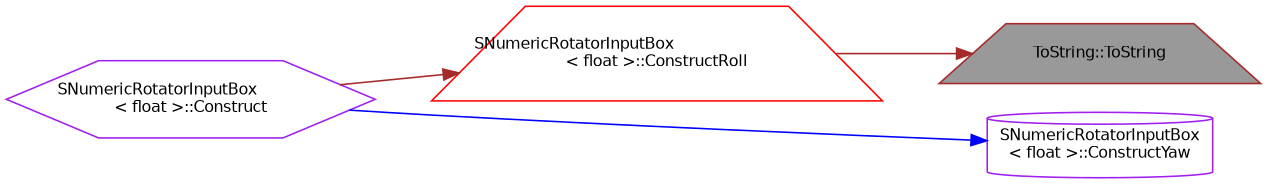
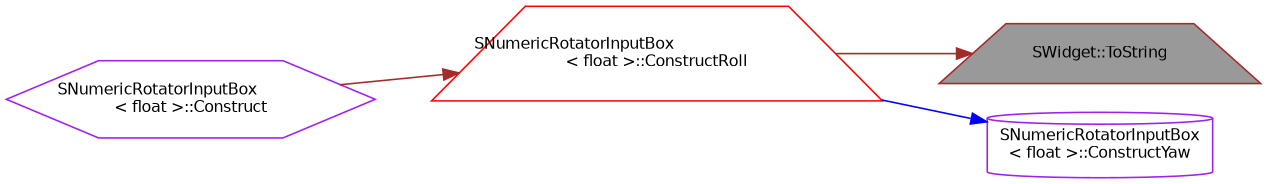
(1100, 54) -> (1100, 54)
(660, 127) -> (926, 109)
